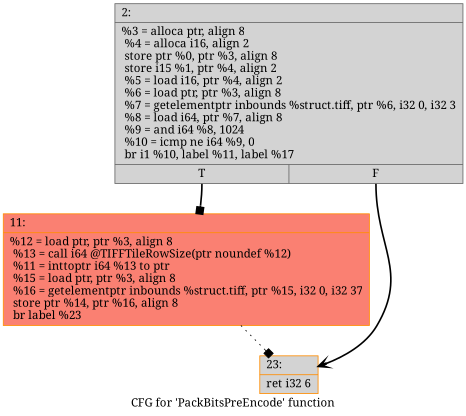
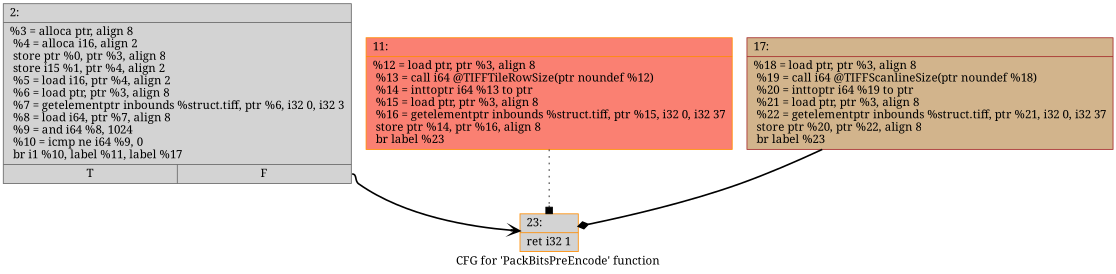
none -> (930, 94)
(202, 195) -> none
(90, 266) -> (453, 90)
(289, 384) -> (549, 242)
